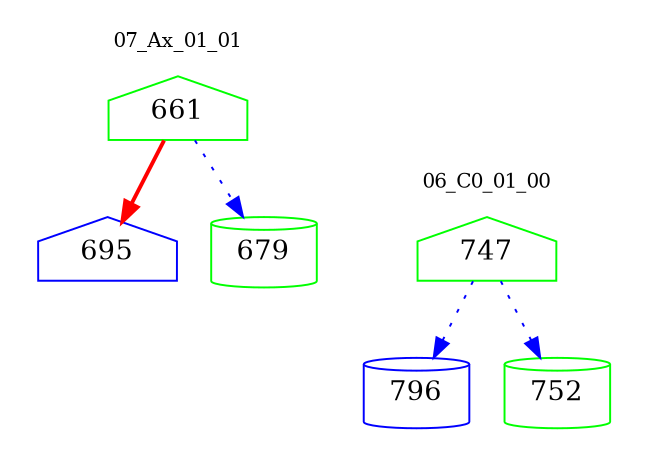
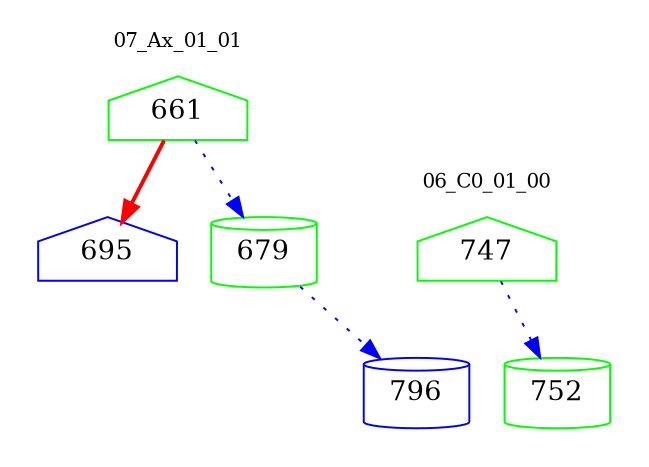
(458, 311) -> (333, 316)
